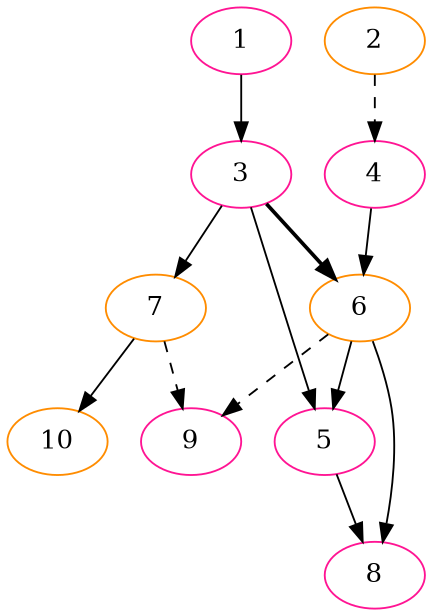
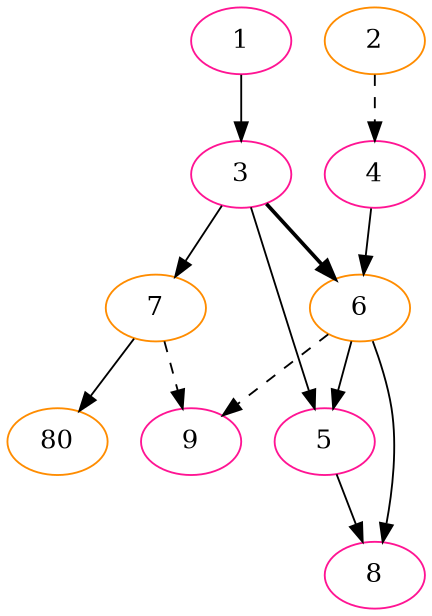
(58, 442) -> (58, 442)
